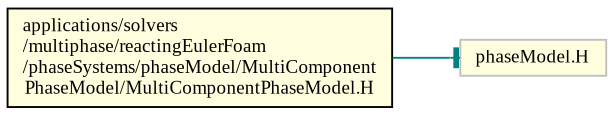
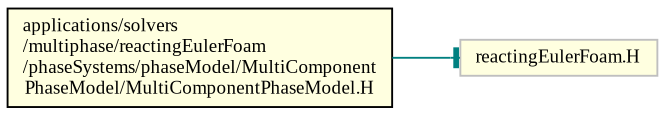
(533, 58) -> (559, 58)
